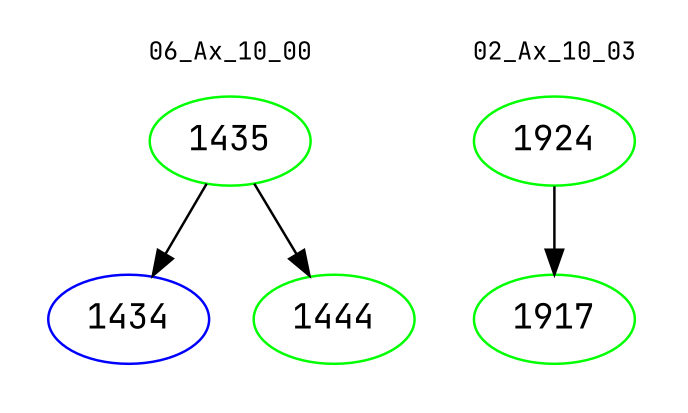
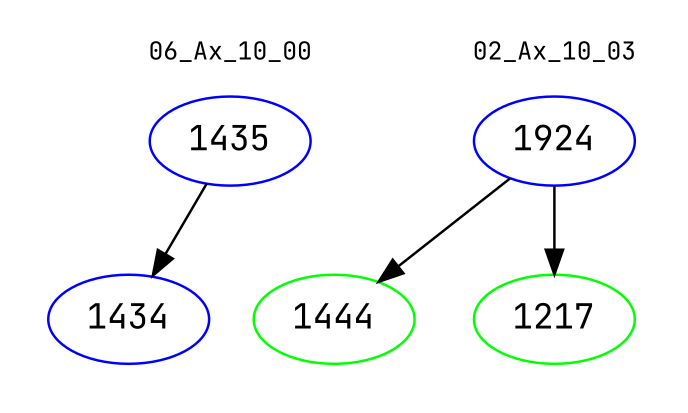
(230, 141) -> (230, 141)
(554, 141) -> (554, 141)
(275, 219) -> (468, 211)
(554, 319) -> (554, 319)
